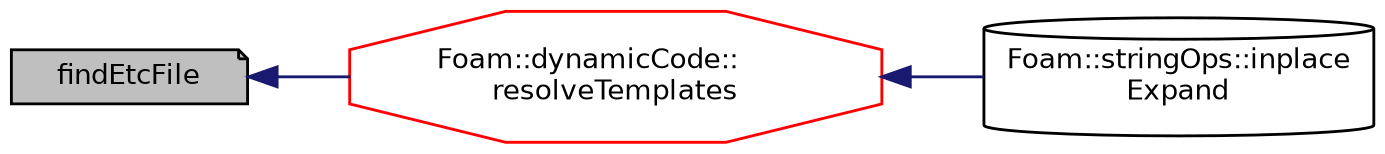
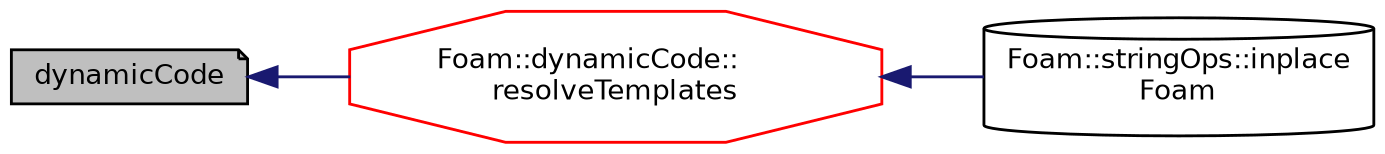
(129, 77) -> (129, 77)
(1179, 77) -> (1179, 77)
